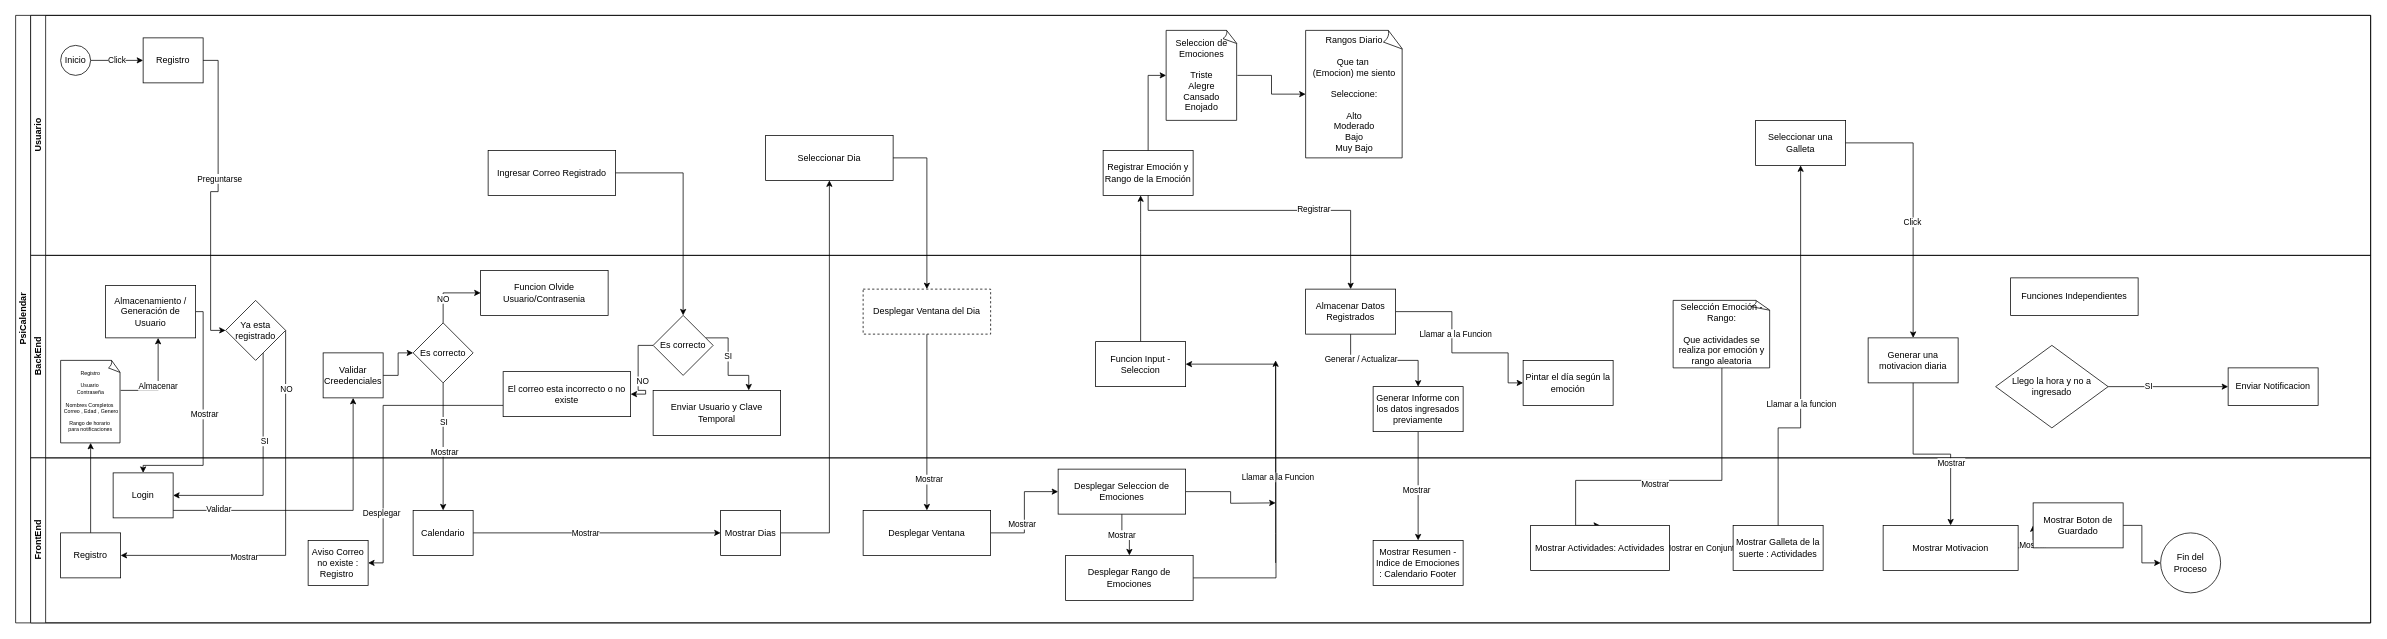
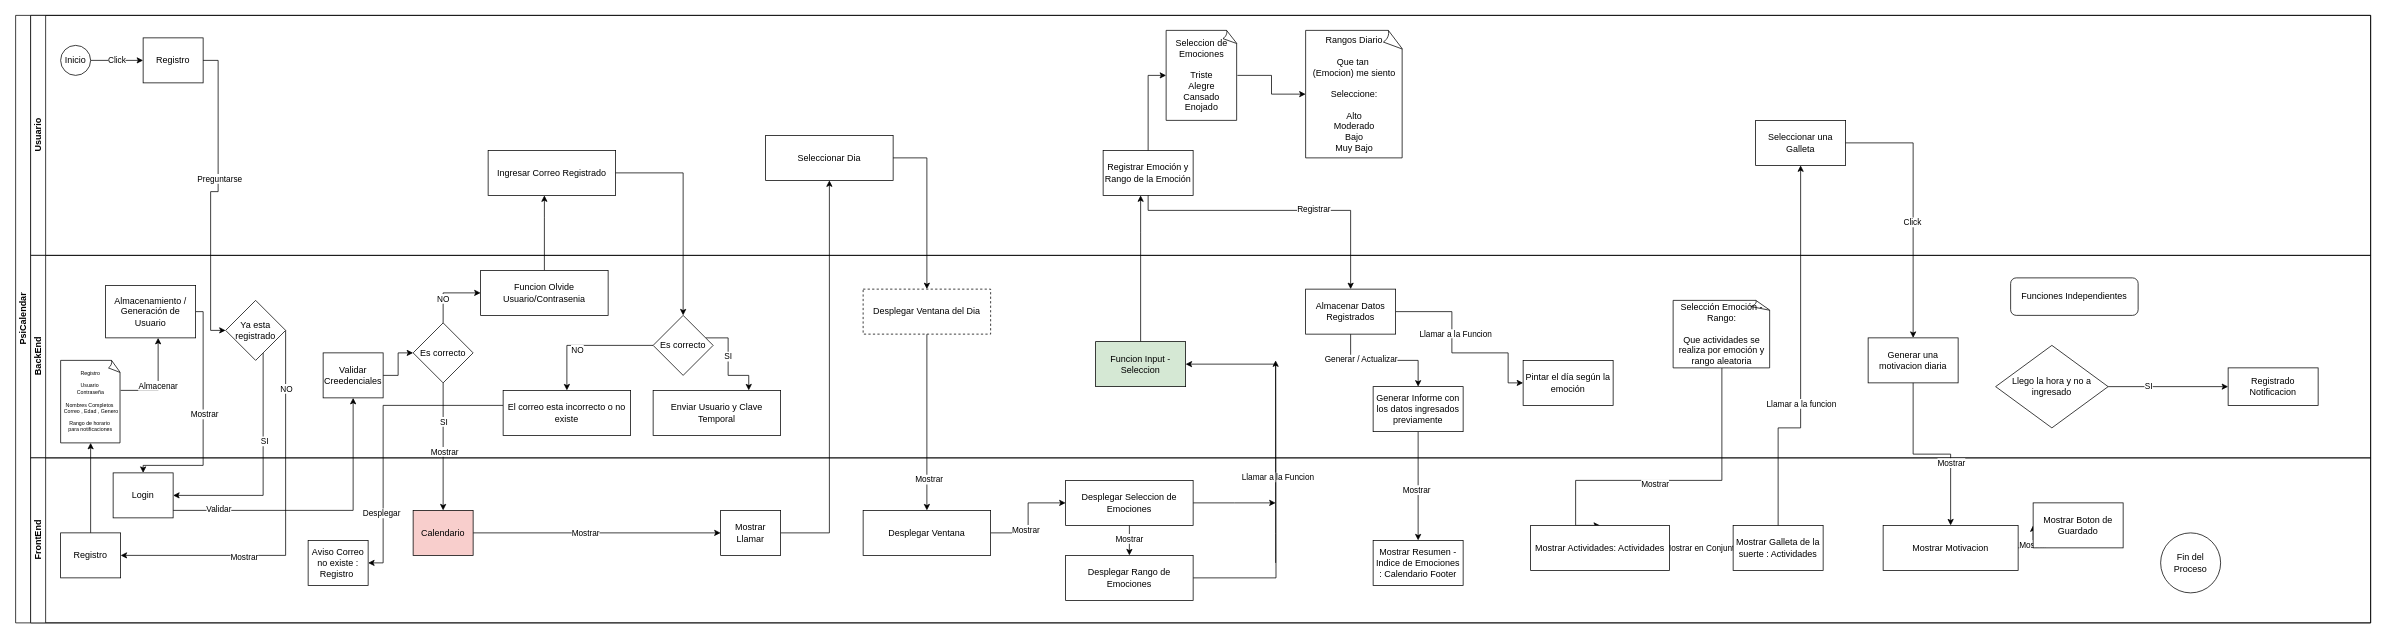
none -> (544, 236)
(2074, 297) -> (2074, 297)
(1140, 364) -> (1140, 364)
(2273, 387) -> (2273, 387)
(567, 394) -> (567, 413)
(1122, 492) -> (1129, 503)
(2133, 525) -> none
(443, 533) -> (443, 533)
(750, 533) -> (750, 533)
